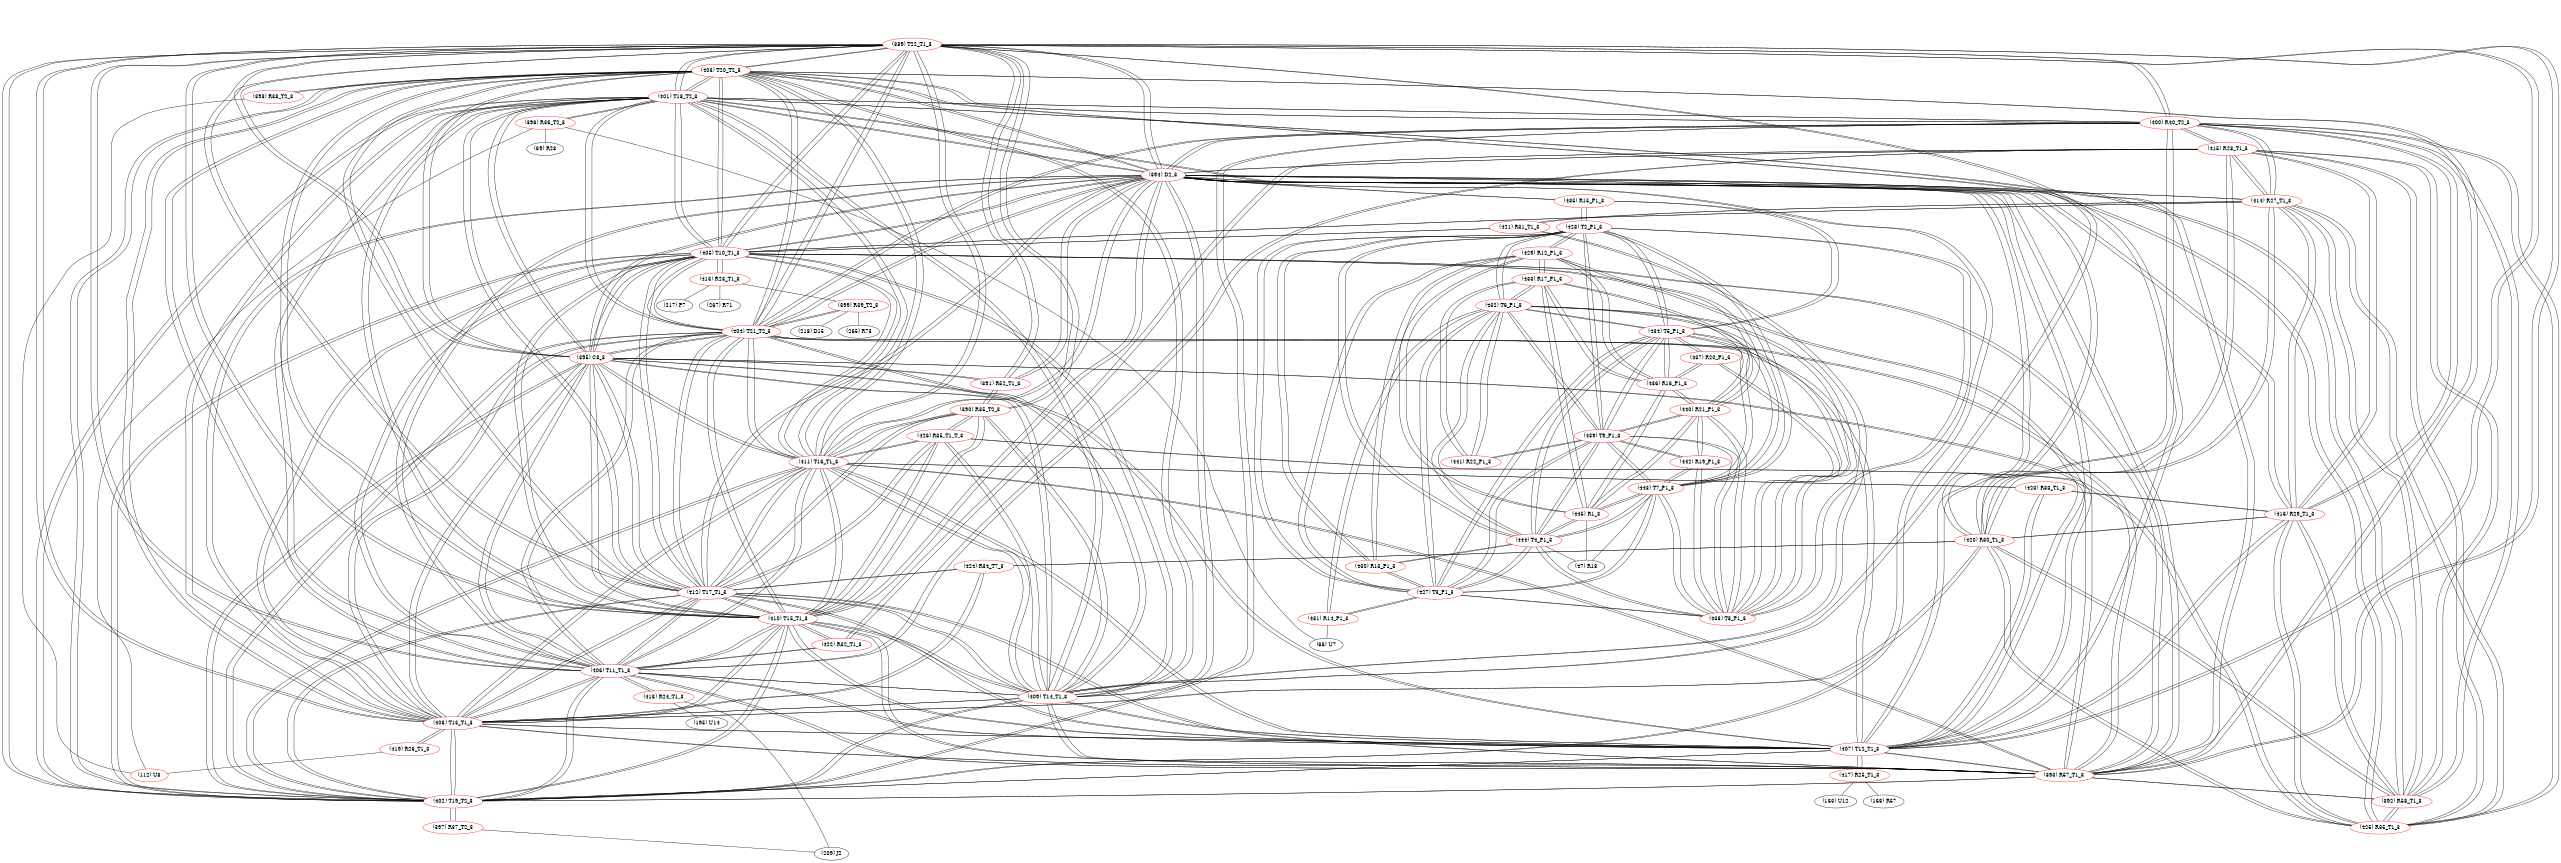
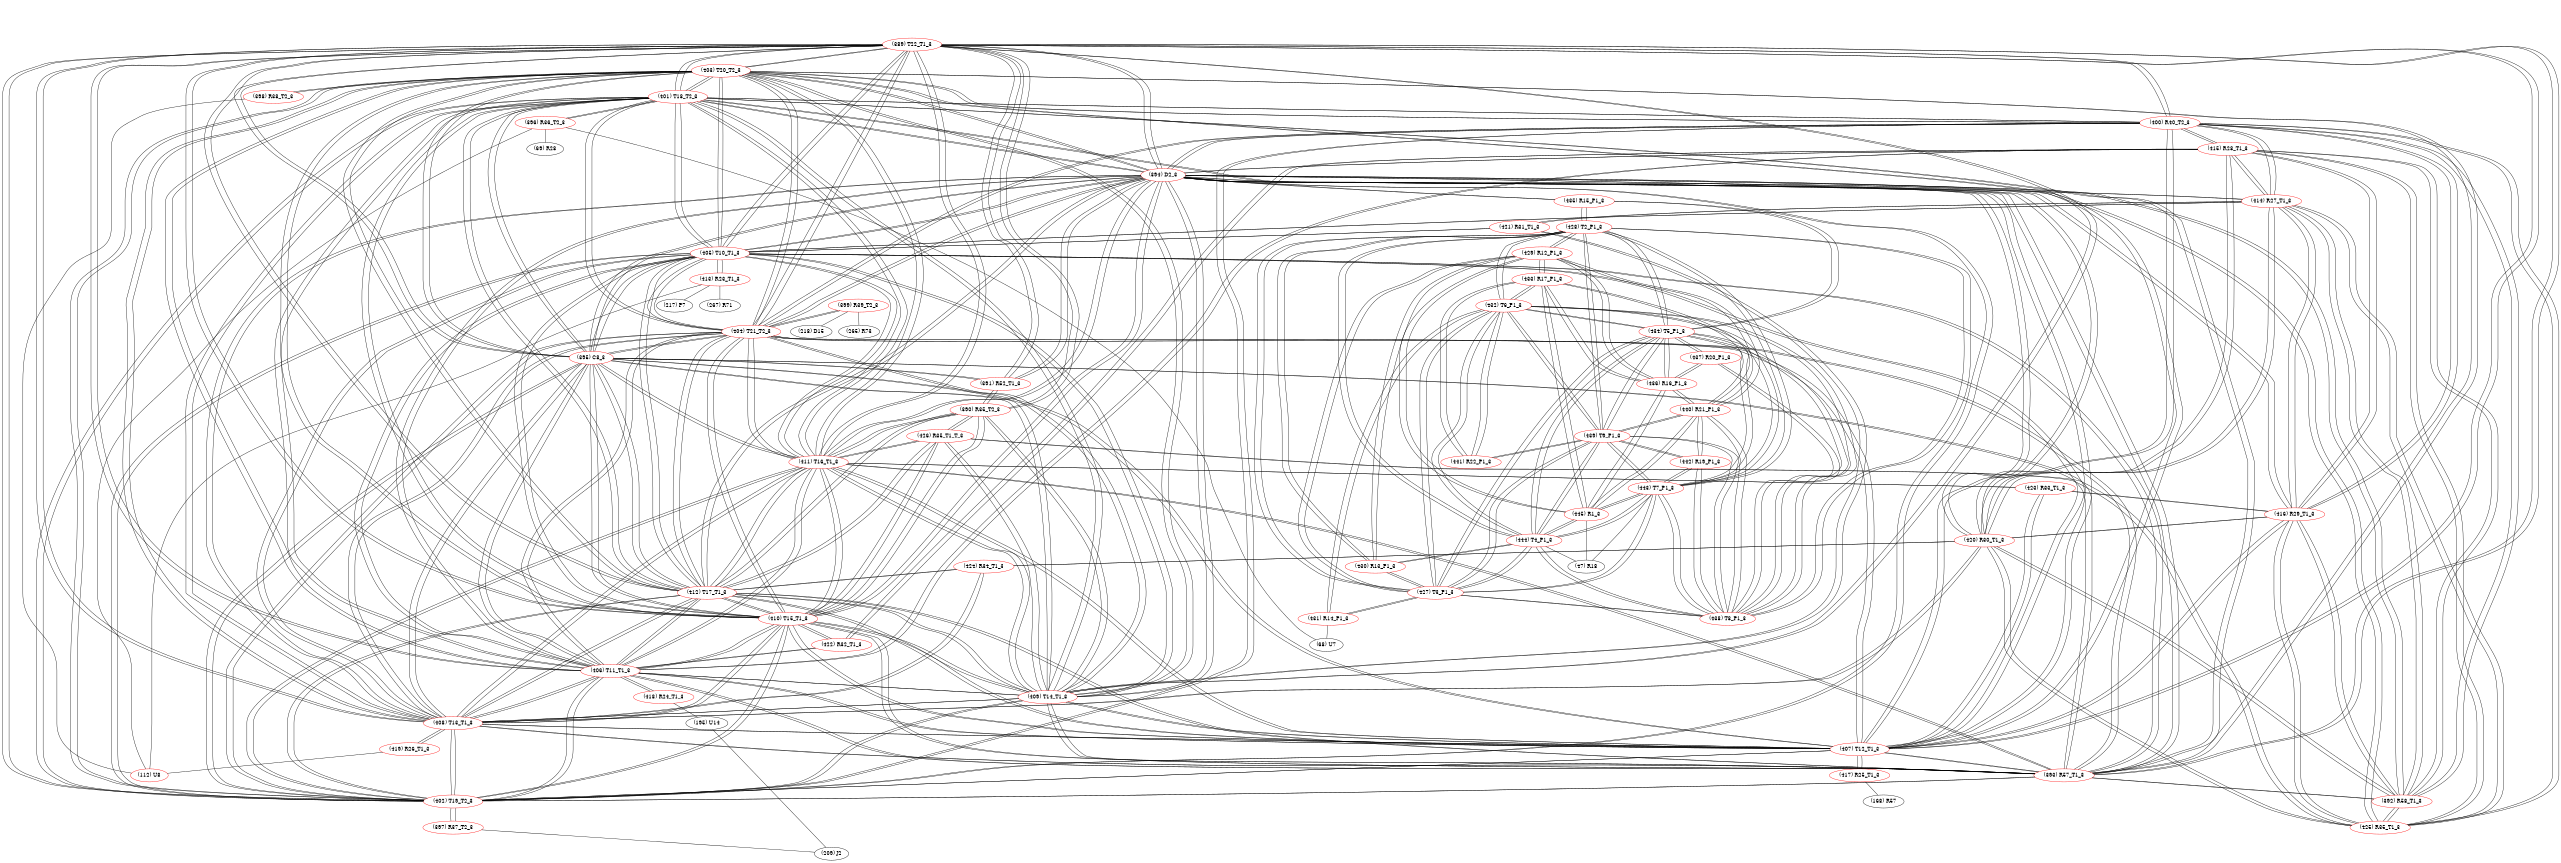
(789, 293) -> (348, 414)
(984, 567) -> (984, 567)
(773, 756) -> (764, 783)
(1836, 801) -> none
